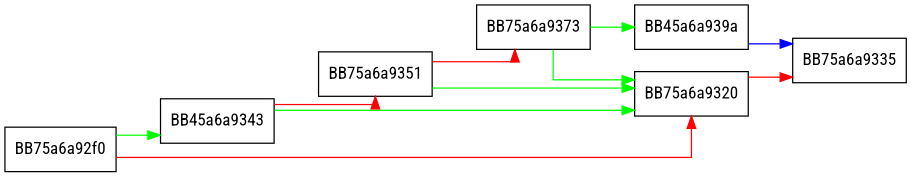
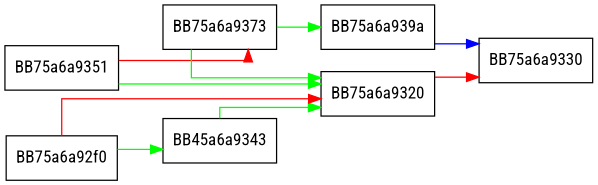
(691, 27) -> (378, 27)
(849, 61) -> (536, 61)
(325, 105) -> none
